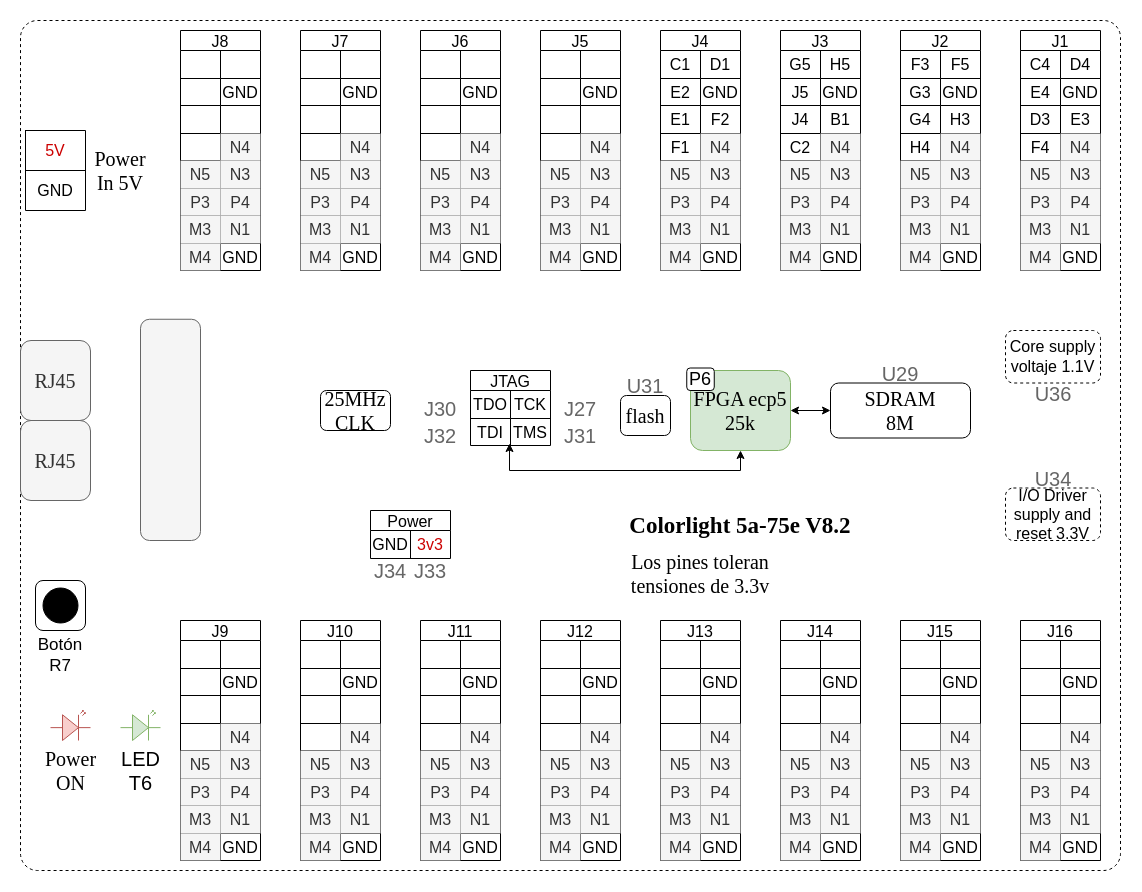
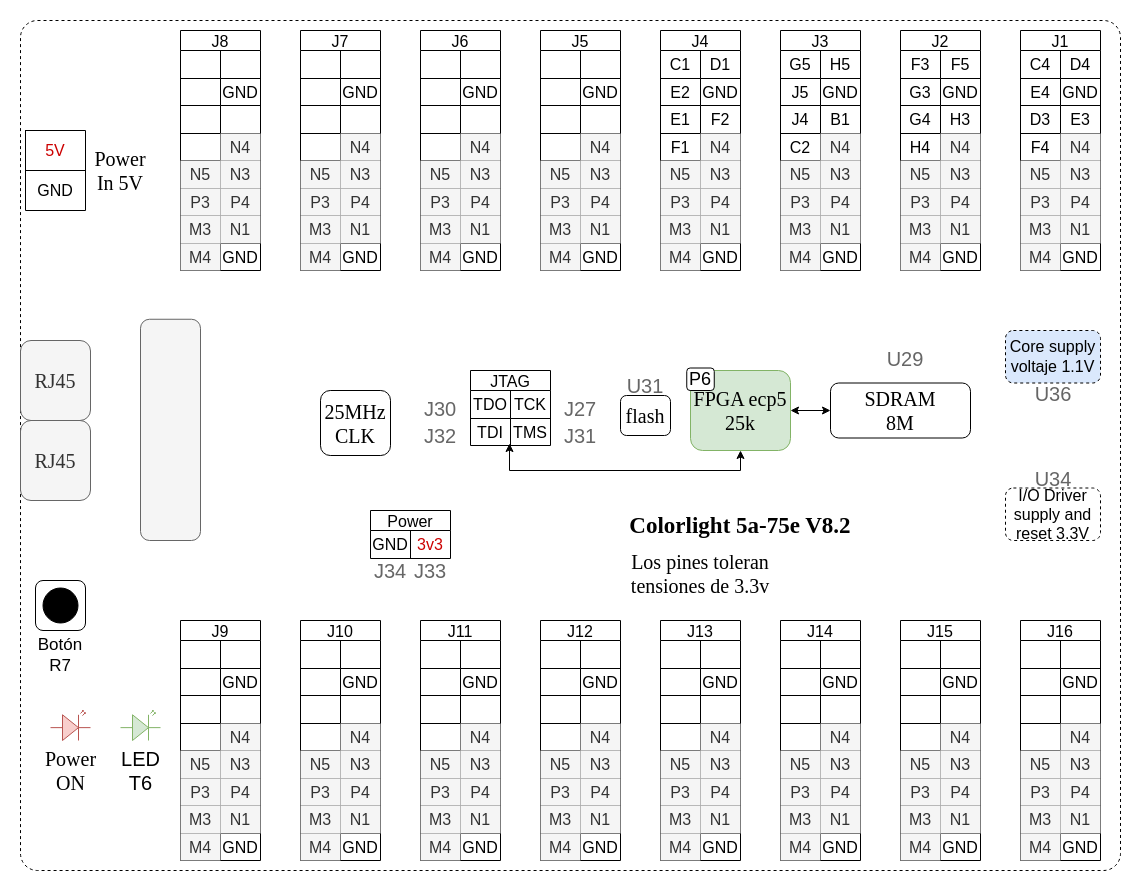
(1053, 357) -> (1053, 357)
(901, 373) -> (906, 358)
(356, 411) -> (356, 423)
